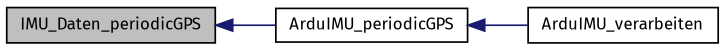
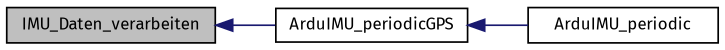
(111, 25) -> (111, 25)
(623, 25) -> (623, 25)
